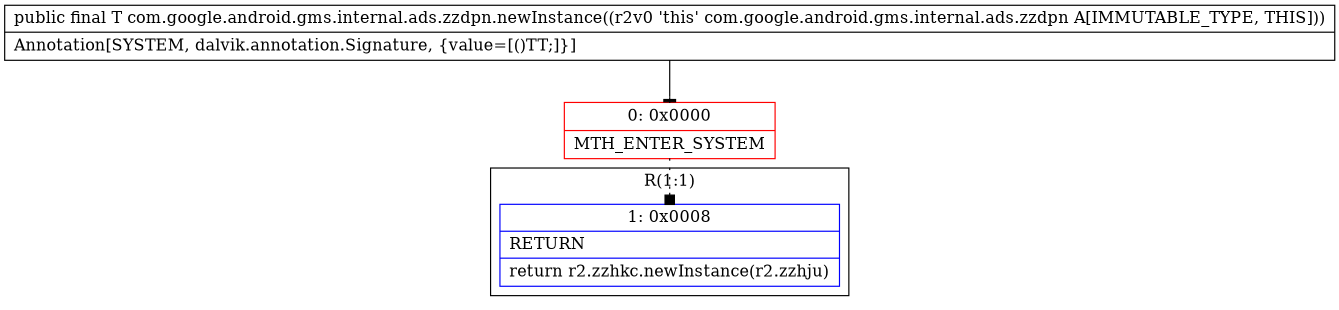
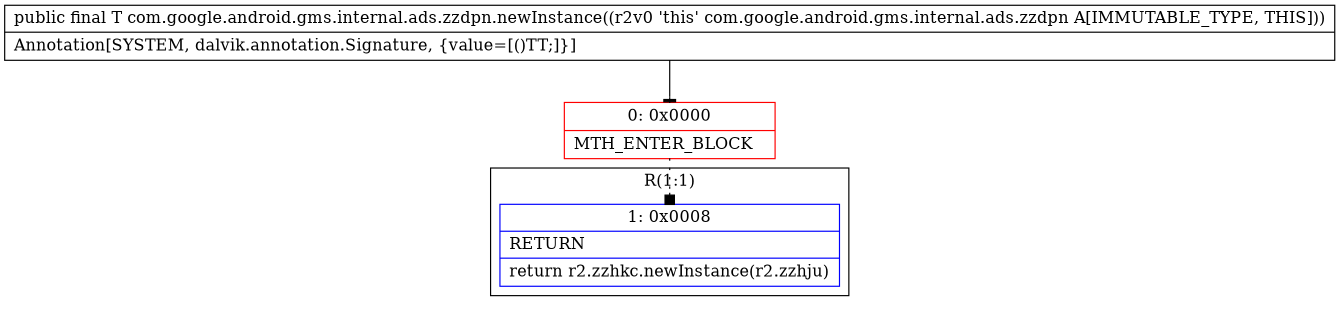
(670, 144) -> (664, 144)
